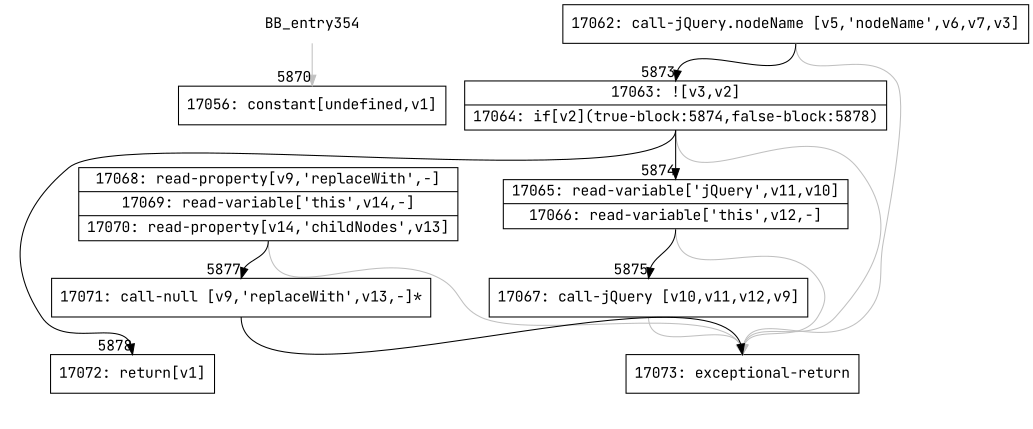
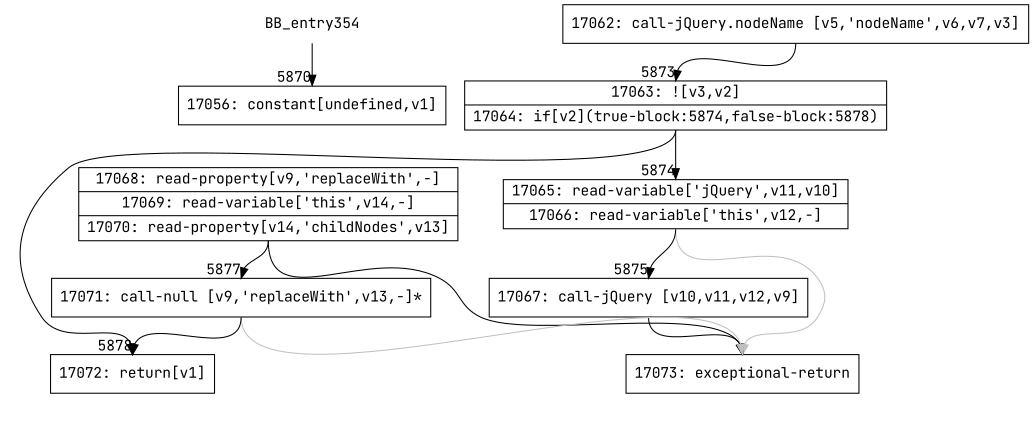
(312, 59) -> (312, 59)
(873, 193) -> none
(890, 207) -> none
(486, 319) -> (486, 319)
none -> (192, 336)
(690, 336) -> (690, 336)
(487, 337) -> (487, 337)
